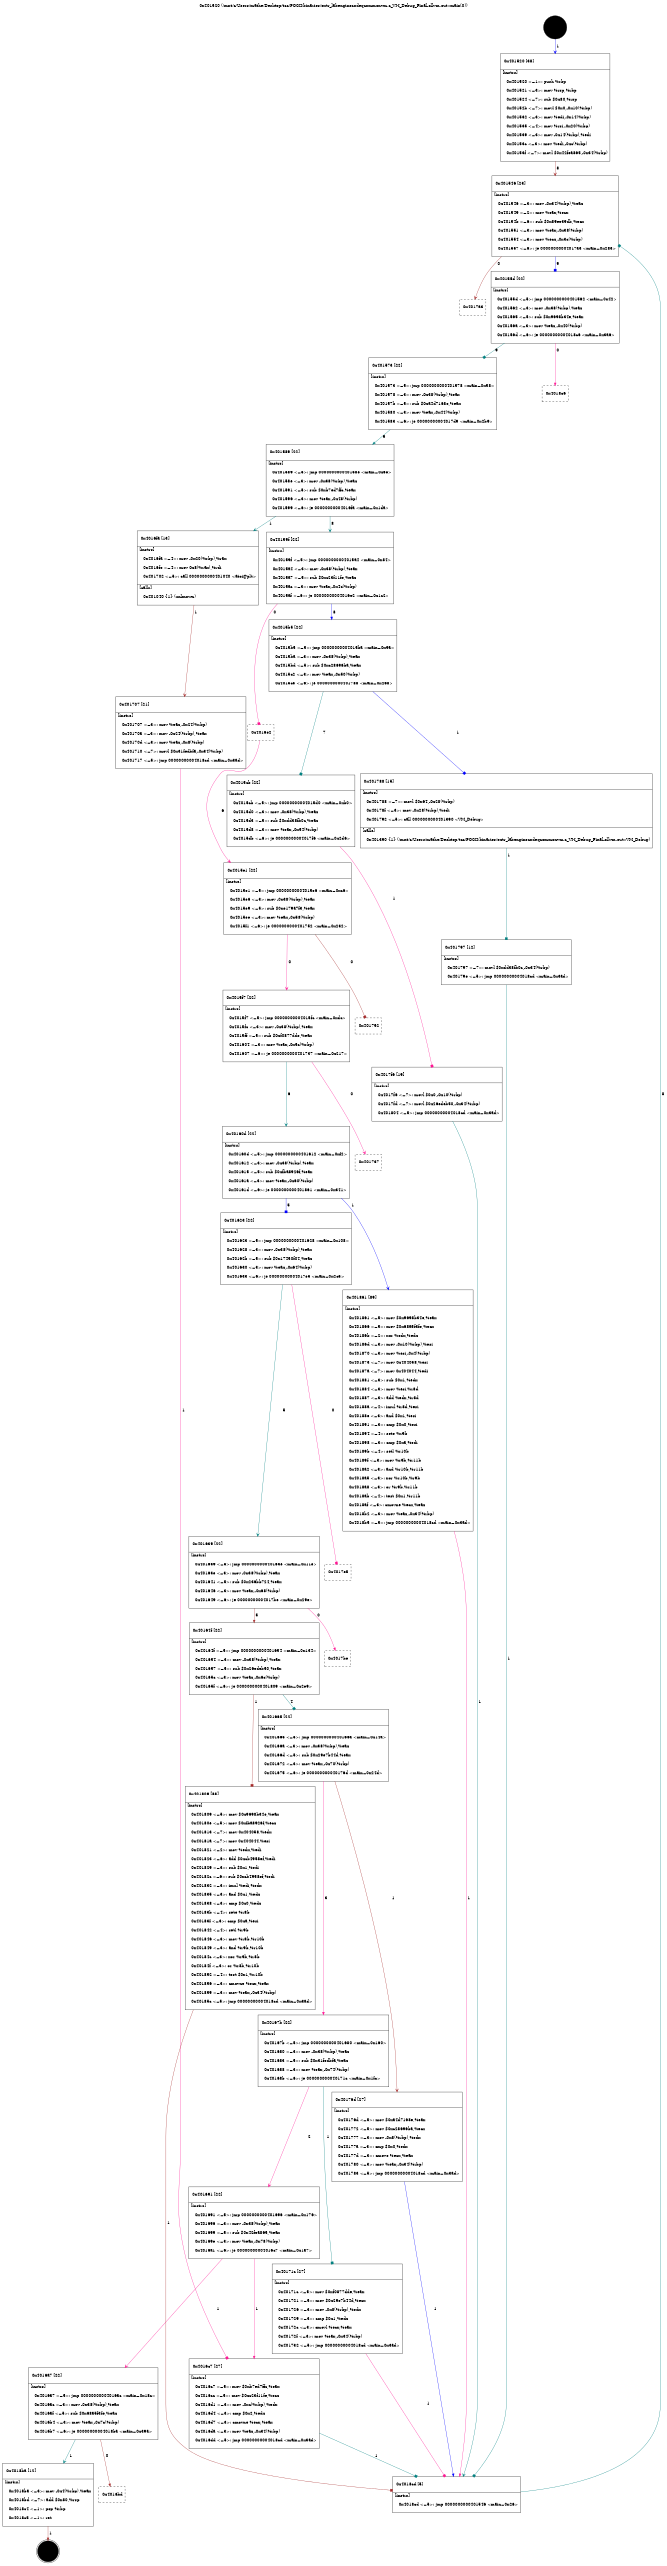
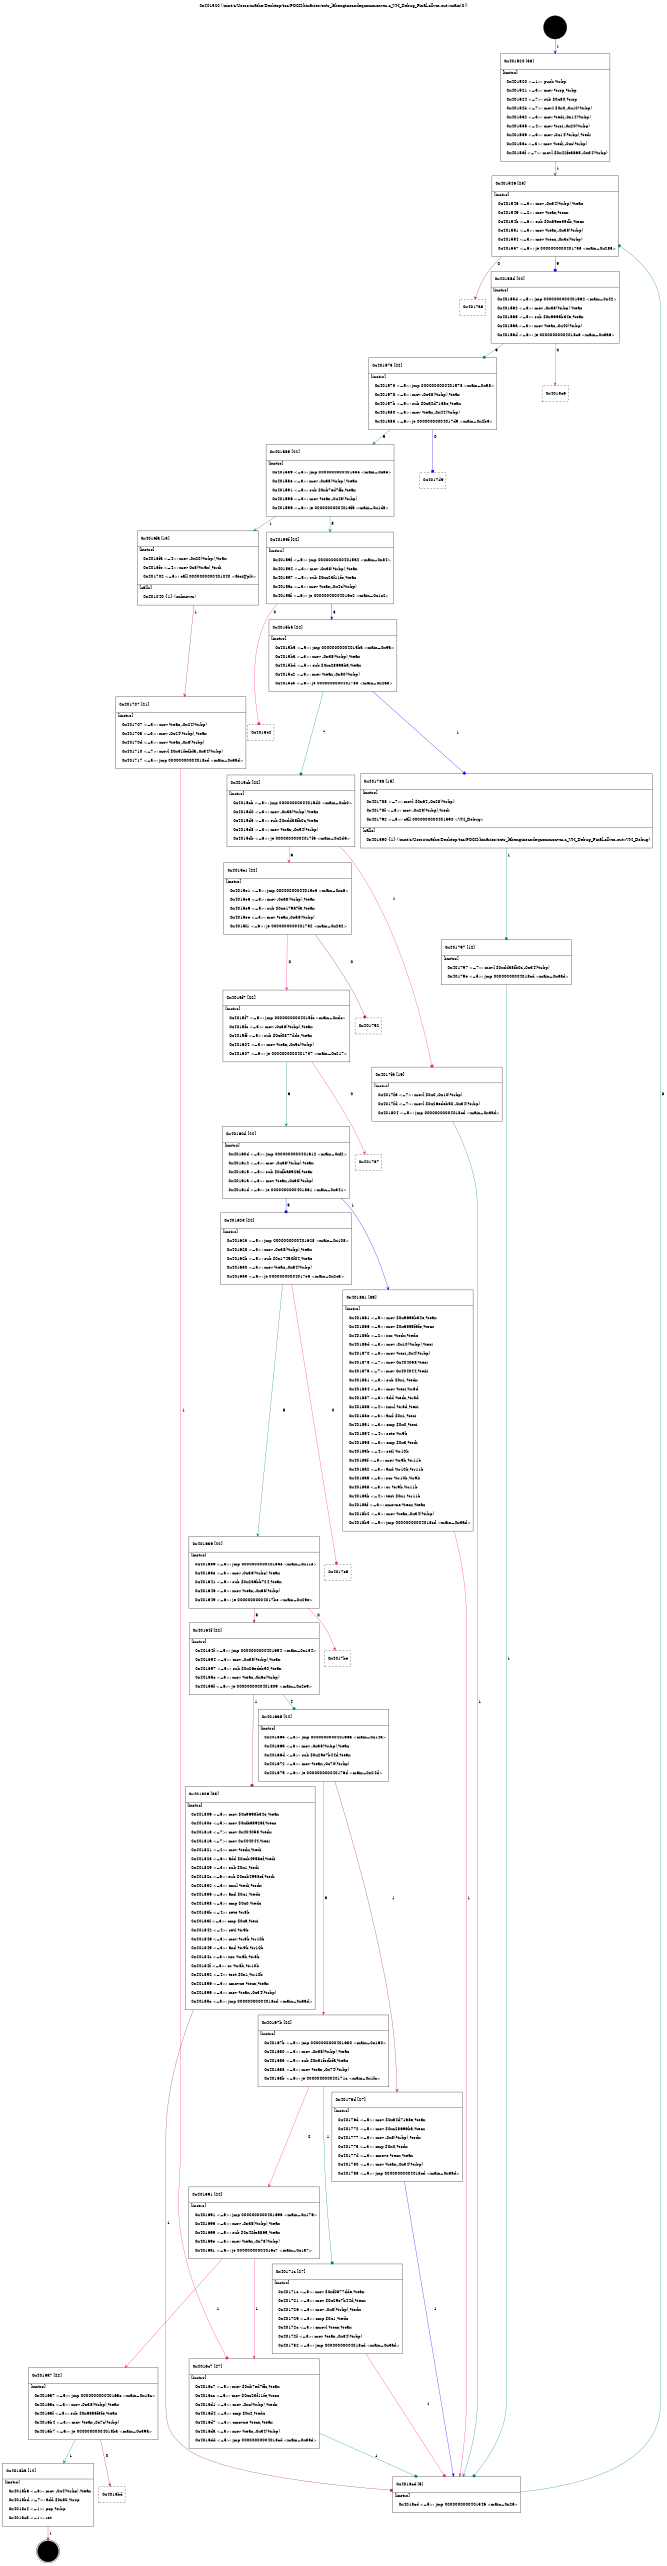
(557, 169) -> (557, 169)
none -> (433, 480)
(211, 789) -> (289, 853)
